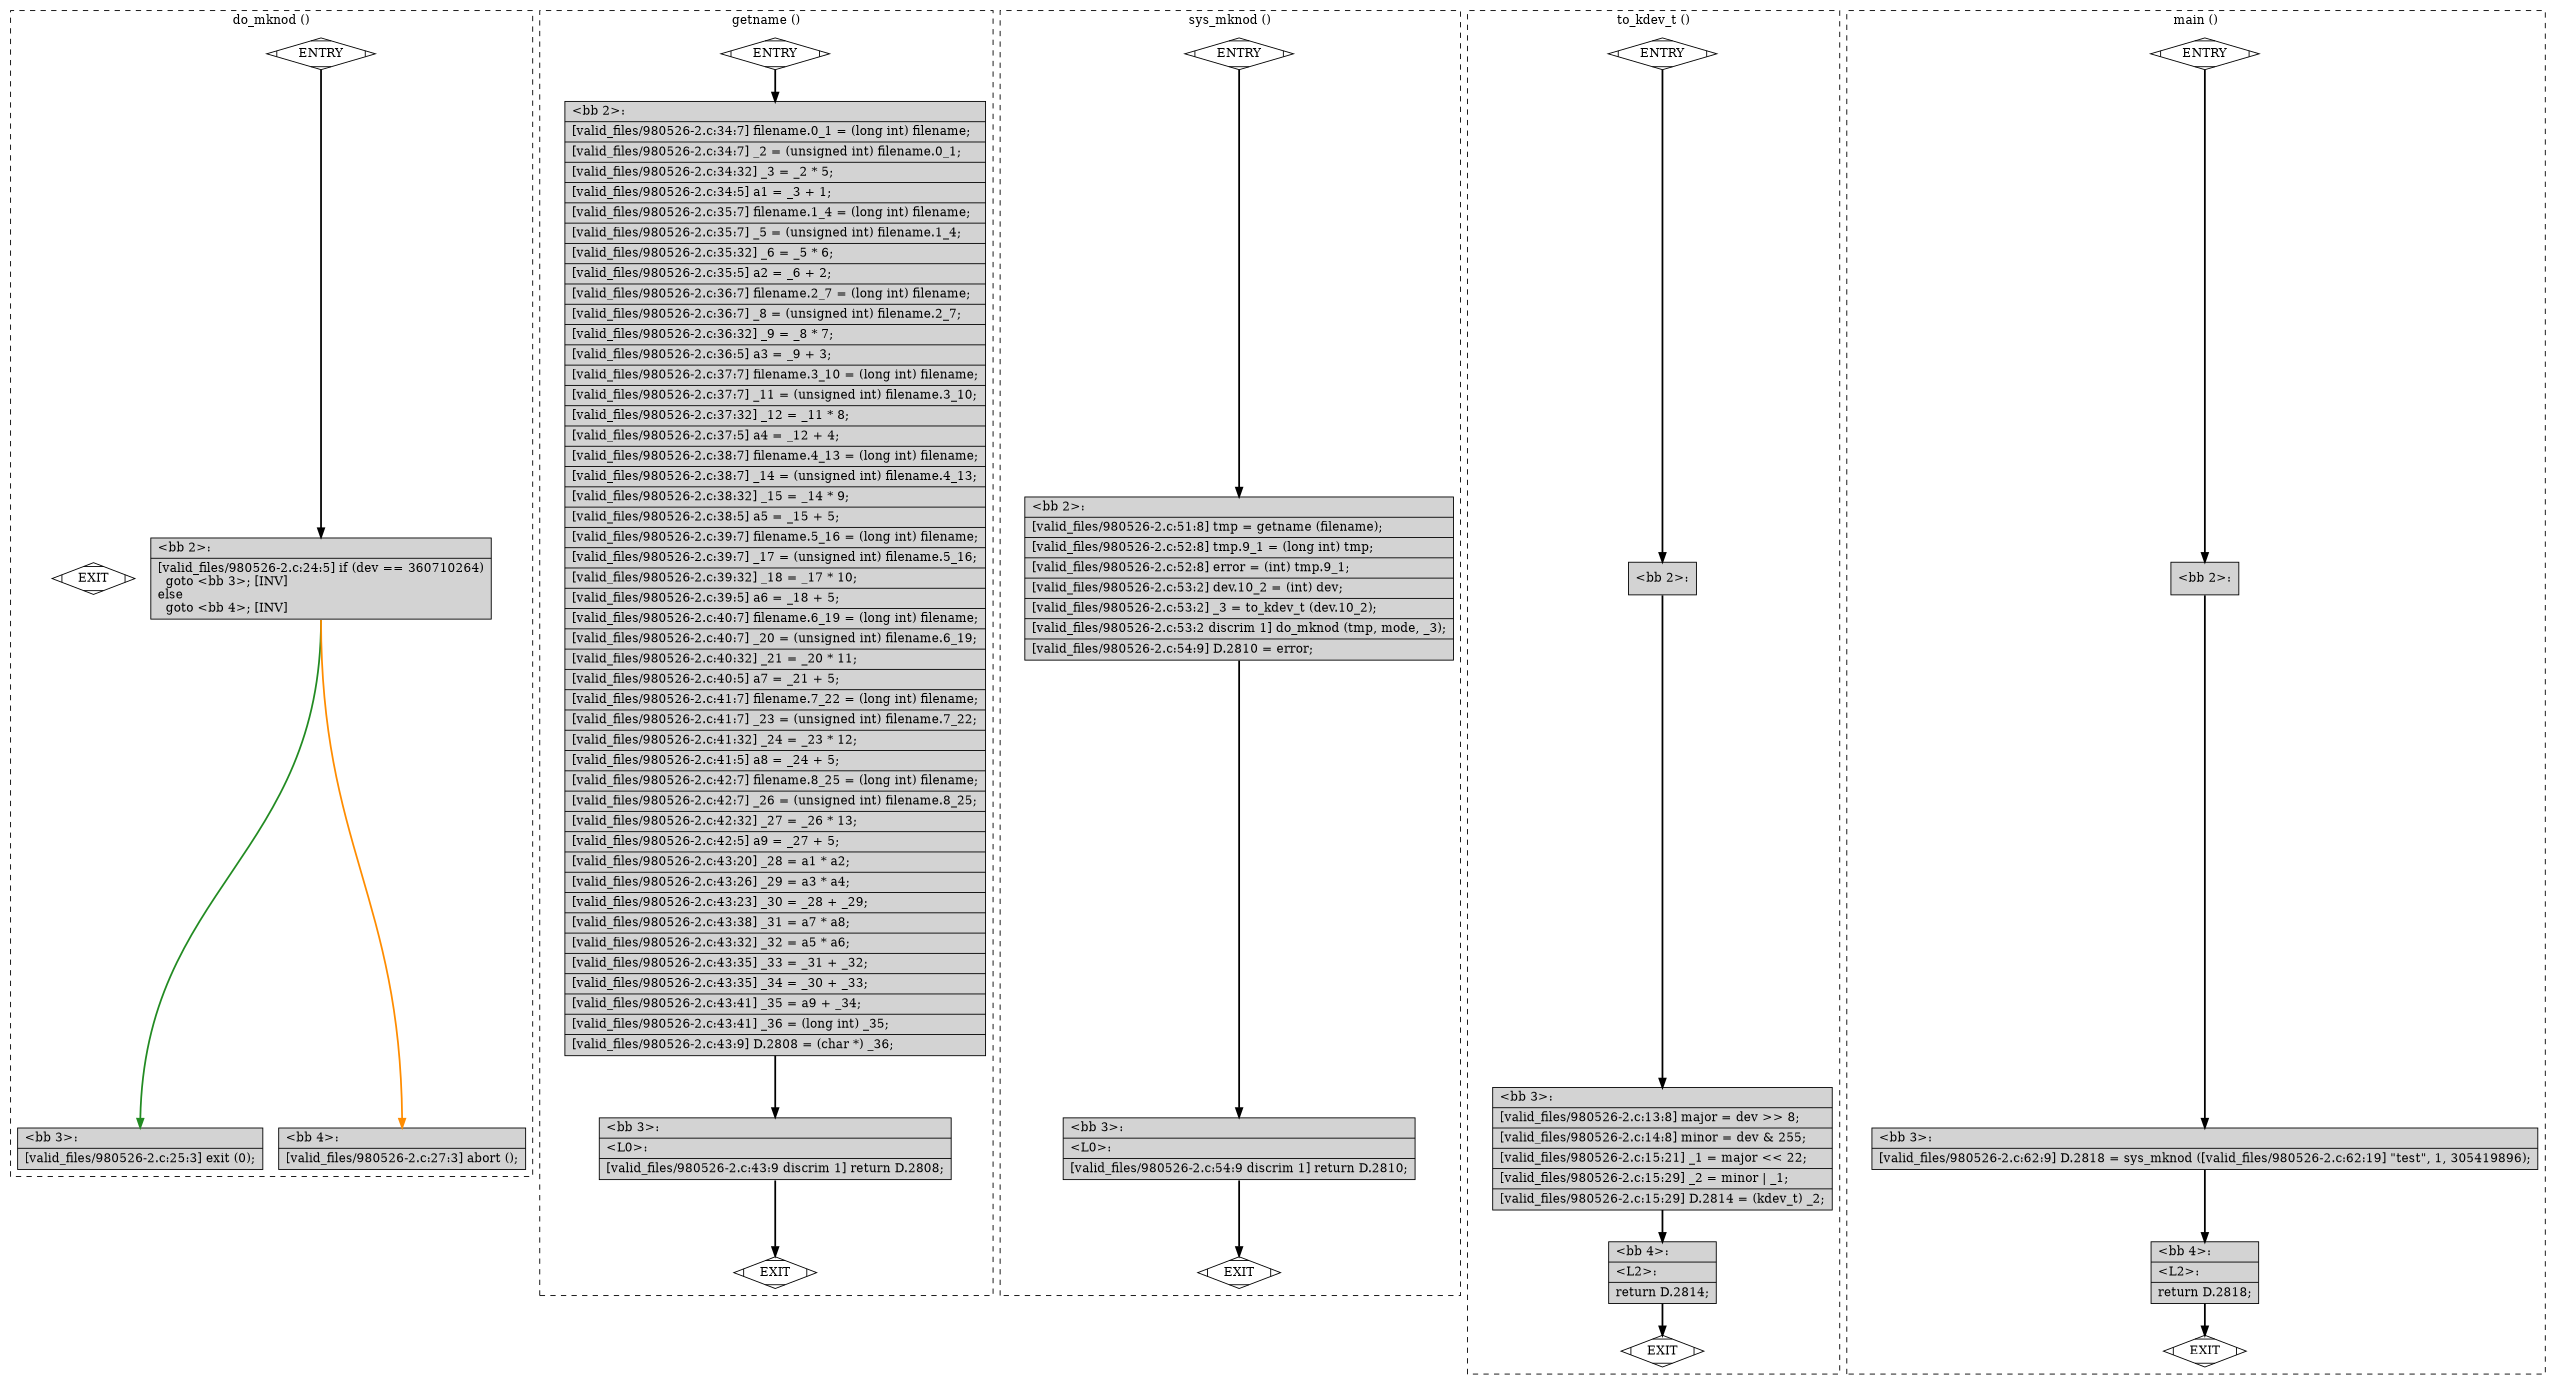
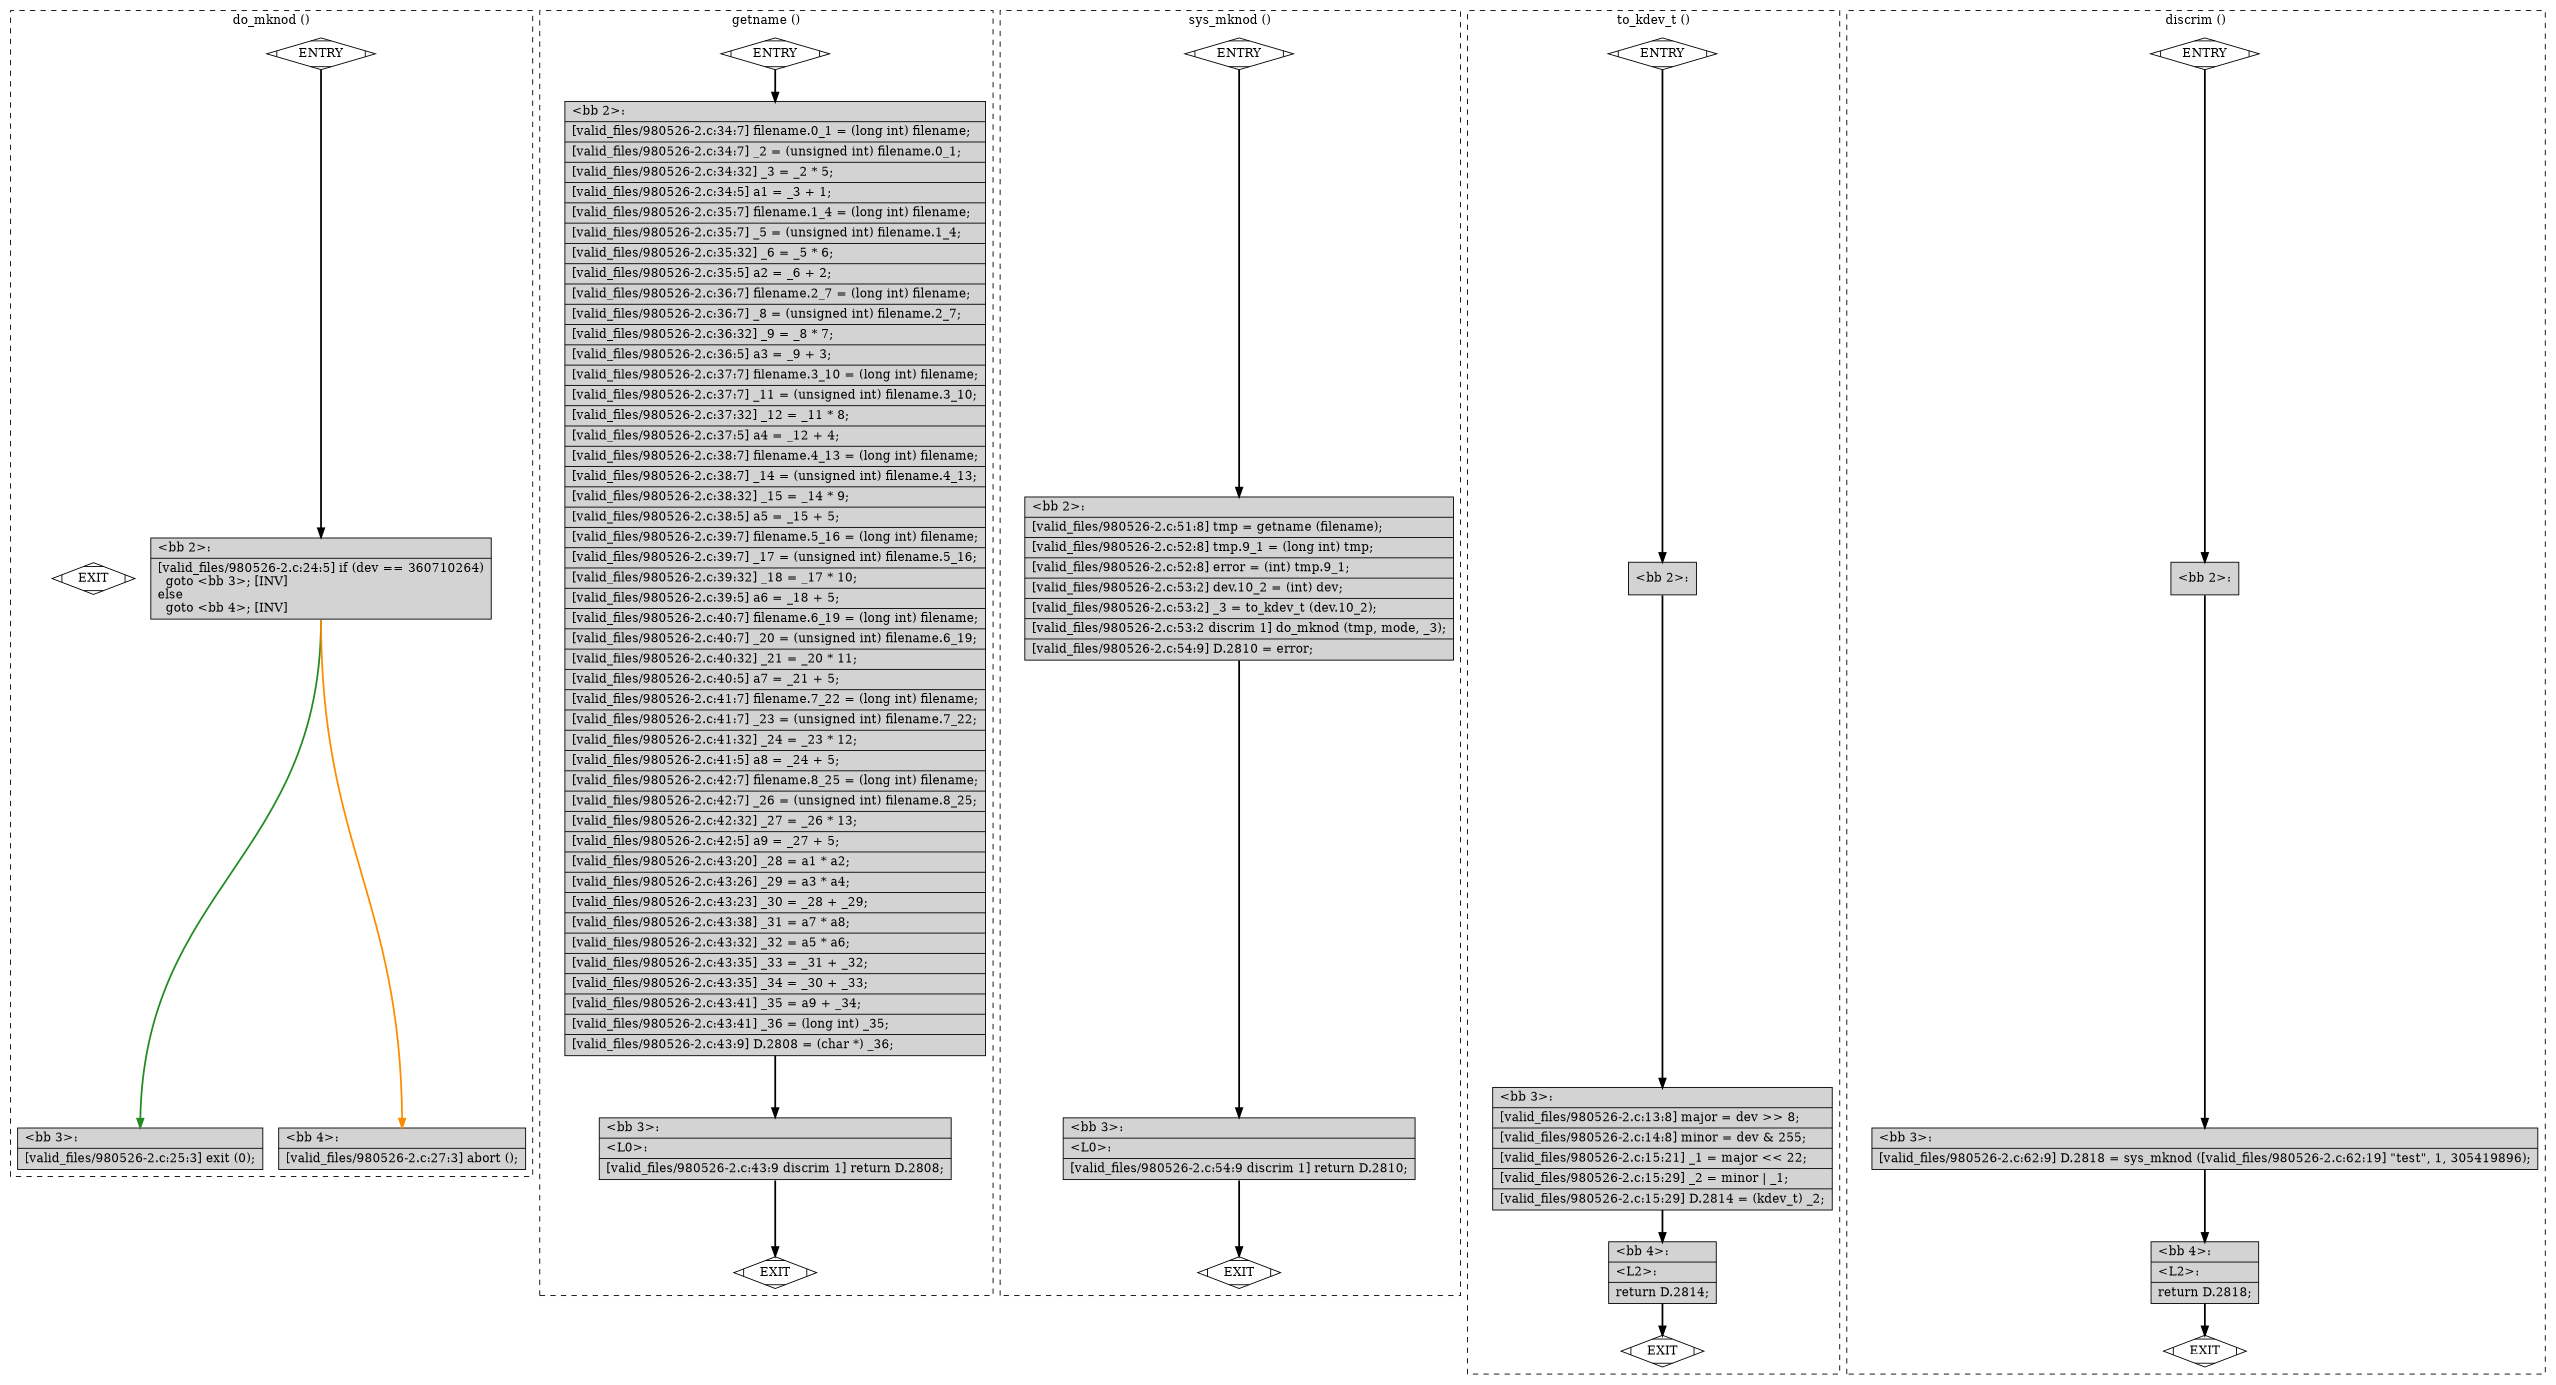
(2196, 21) -> (2196, 21)
